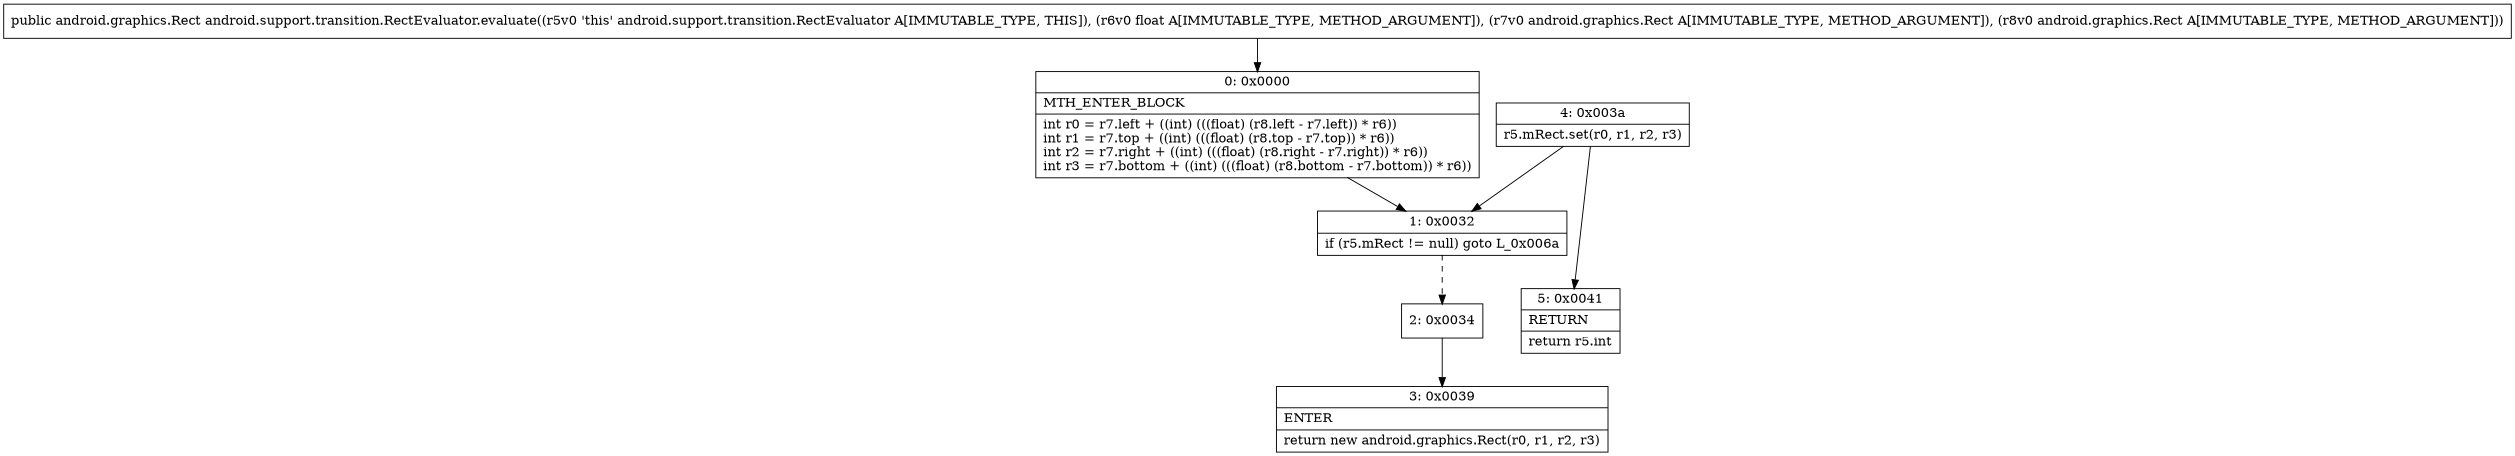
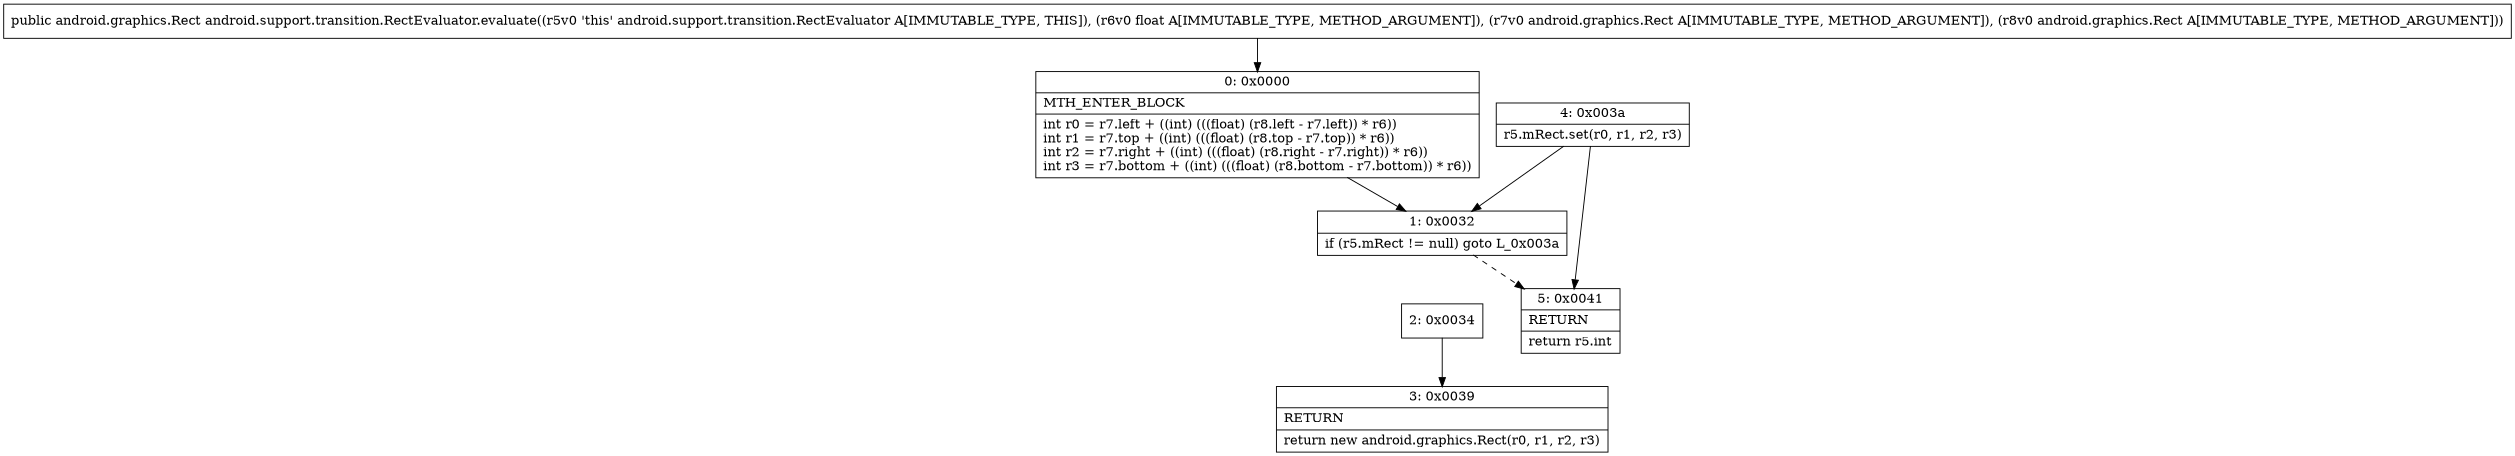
(1442, 244) -> (1442, 244)
(1442, 275) -> (1495, 269)
(1308, 418) -> (1314, 418)
